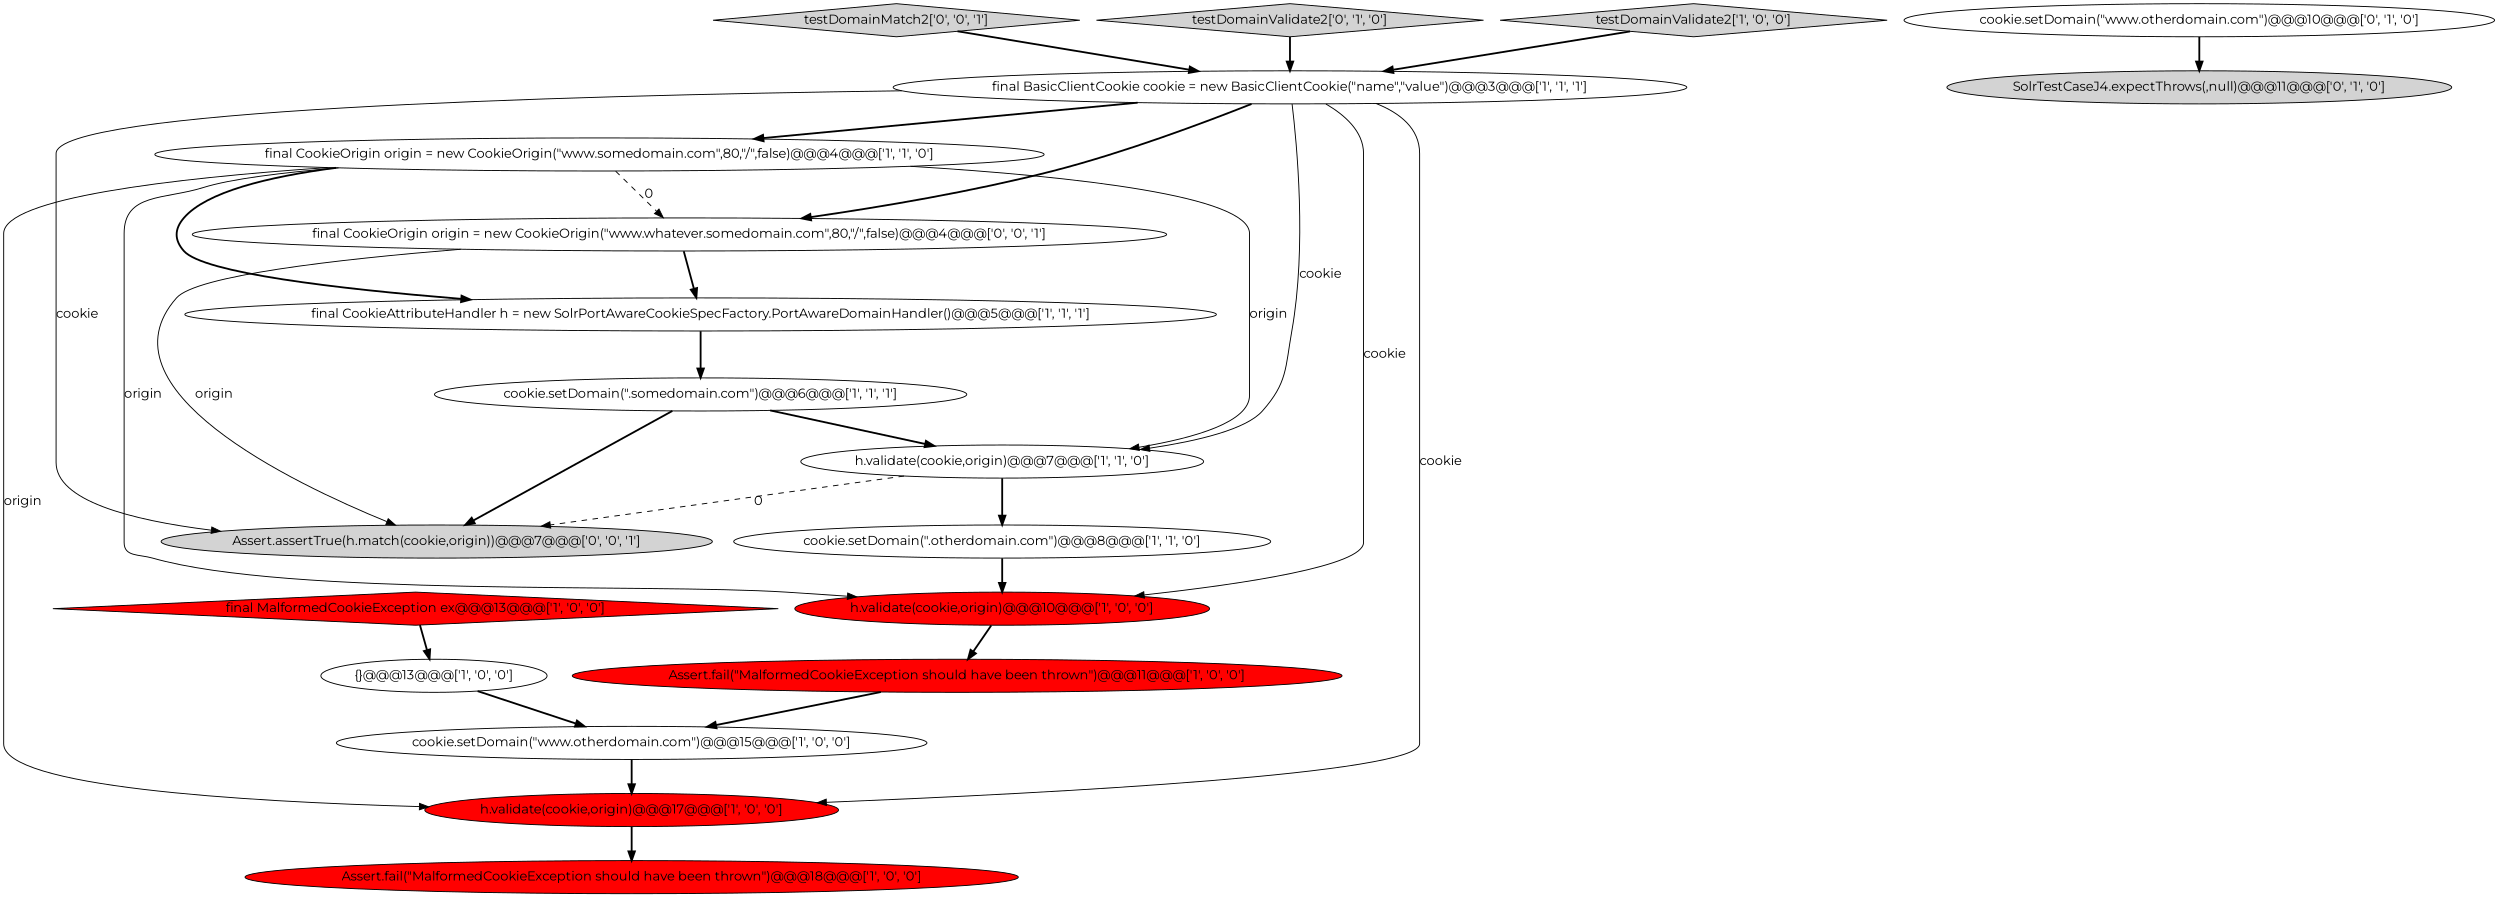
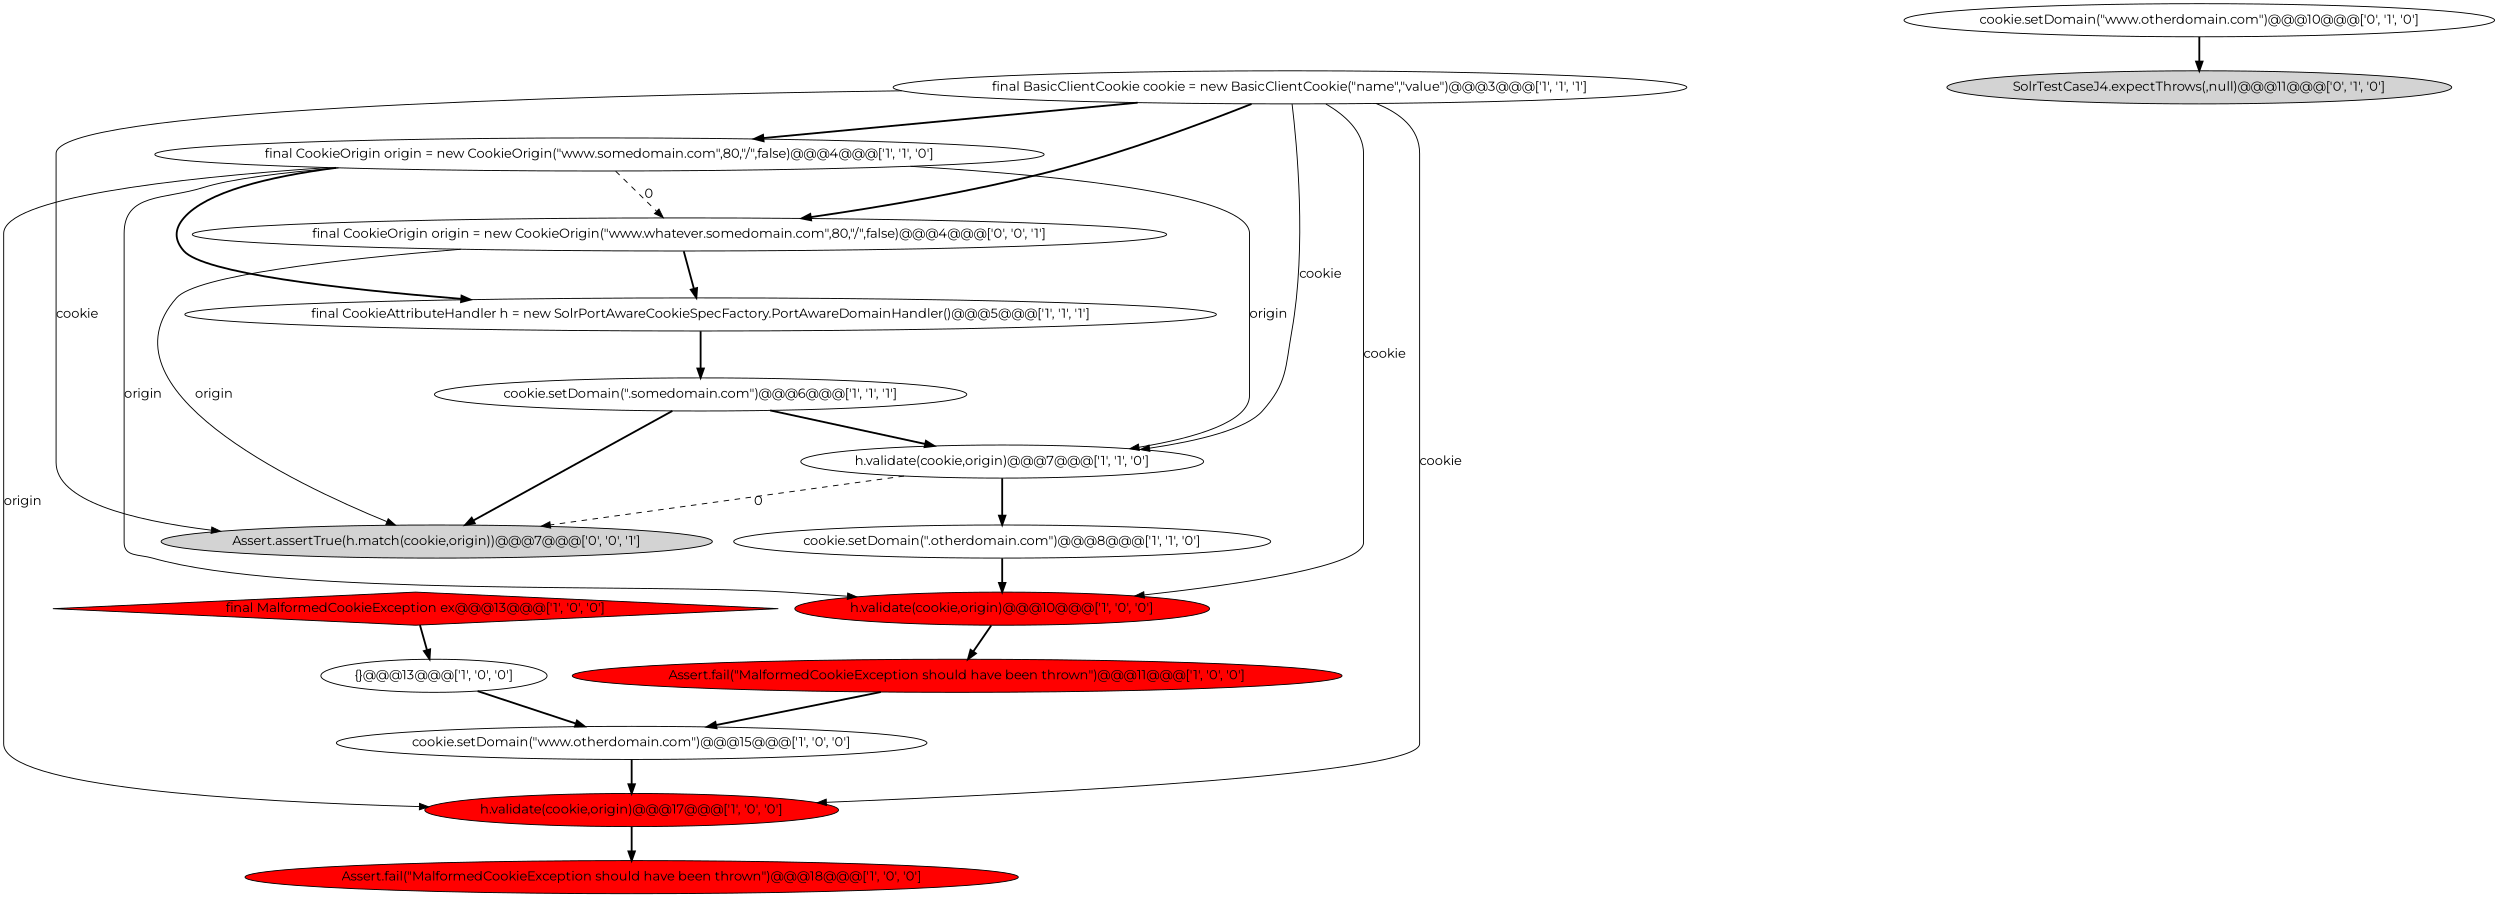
(896, 20) -> none
(1290, 20) -> none
(1694, 20) -> none
